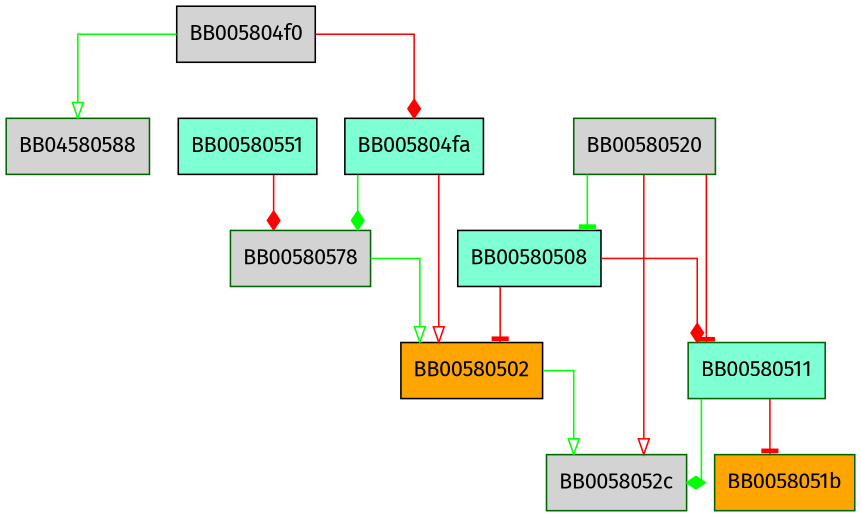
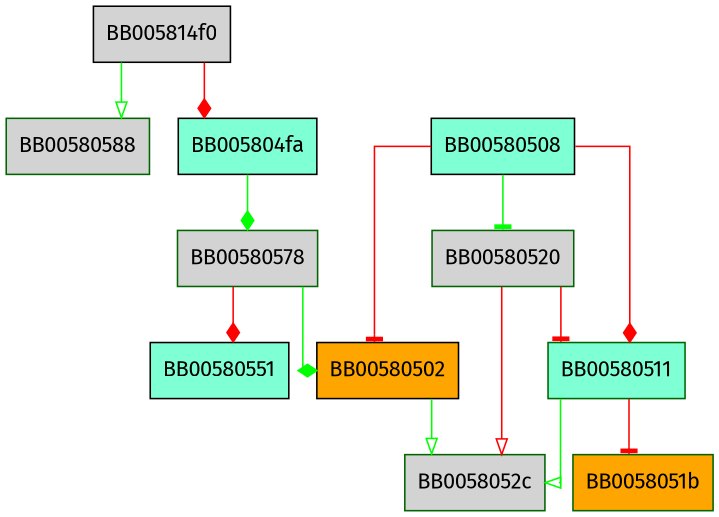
(246, 34) -> (162, 34)
(78, 146) -> (78, 146)
(274, 193) -> (233, 305)
(587, 198) -> (503, 198)
(439, 251) -> none
(420, 268) -> (303, 329)
(701, 441) -> (560, 442)
